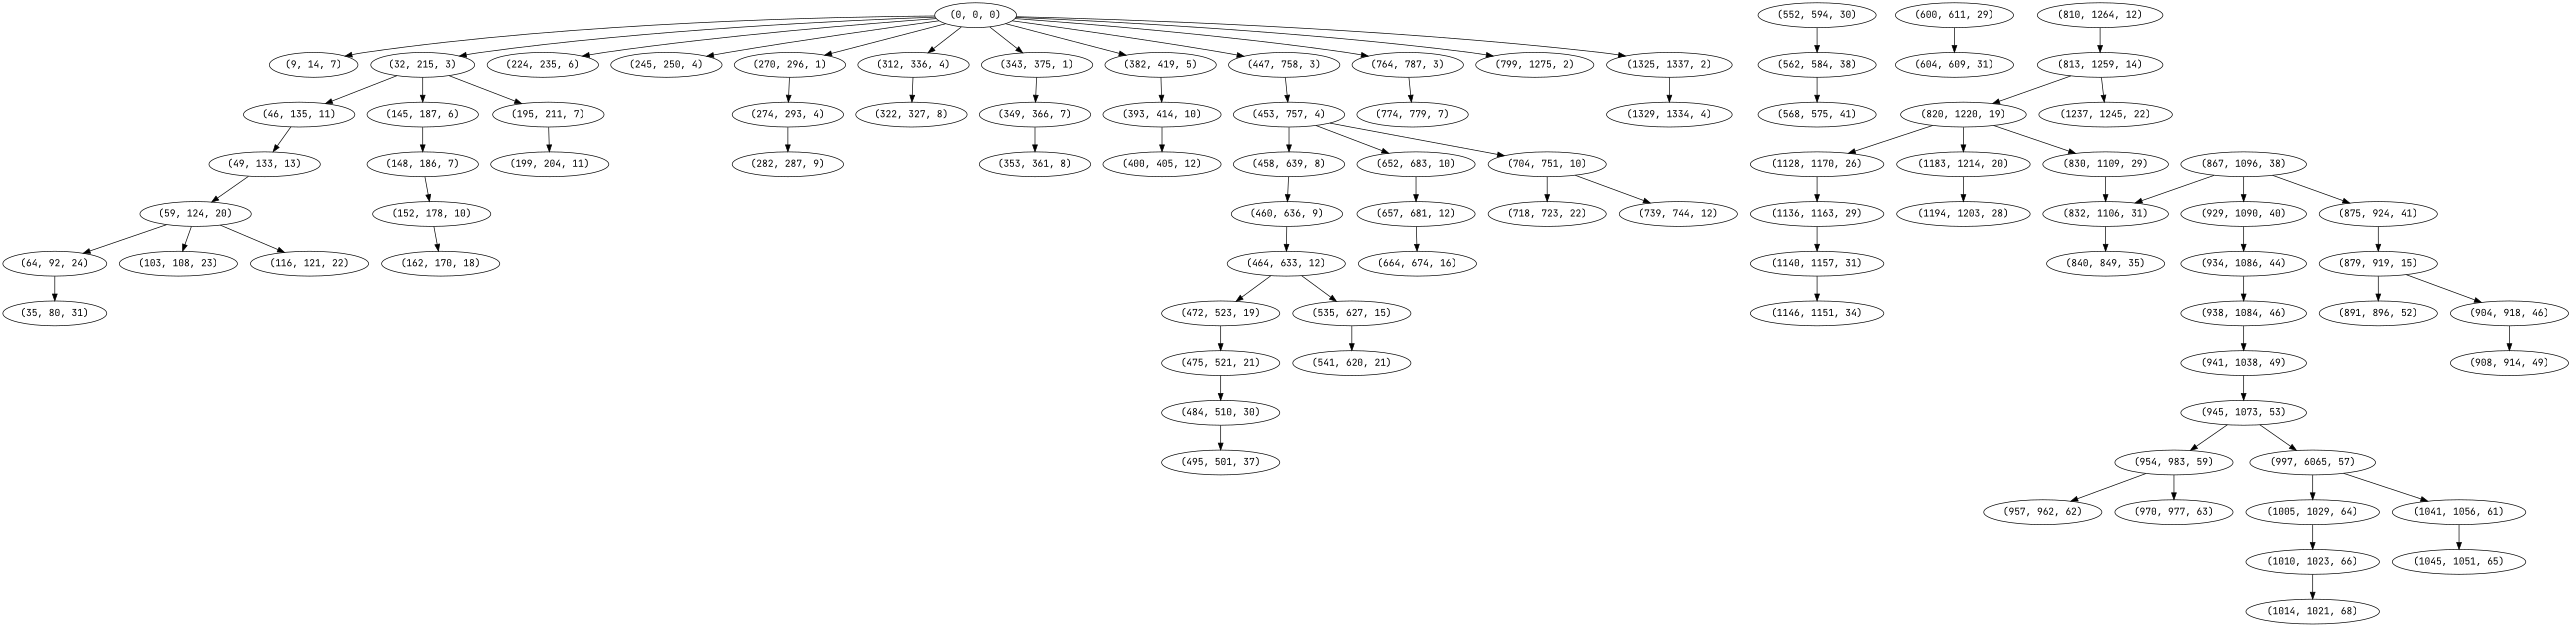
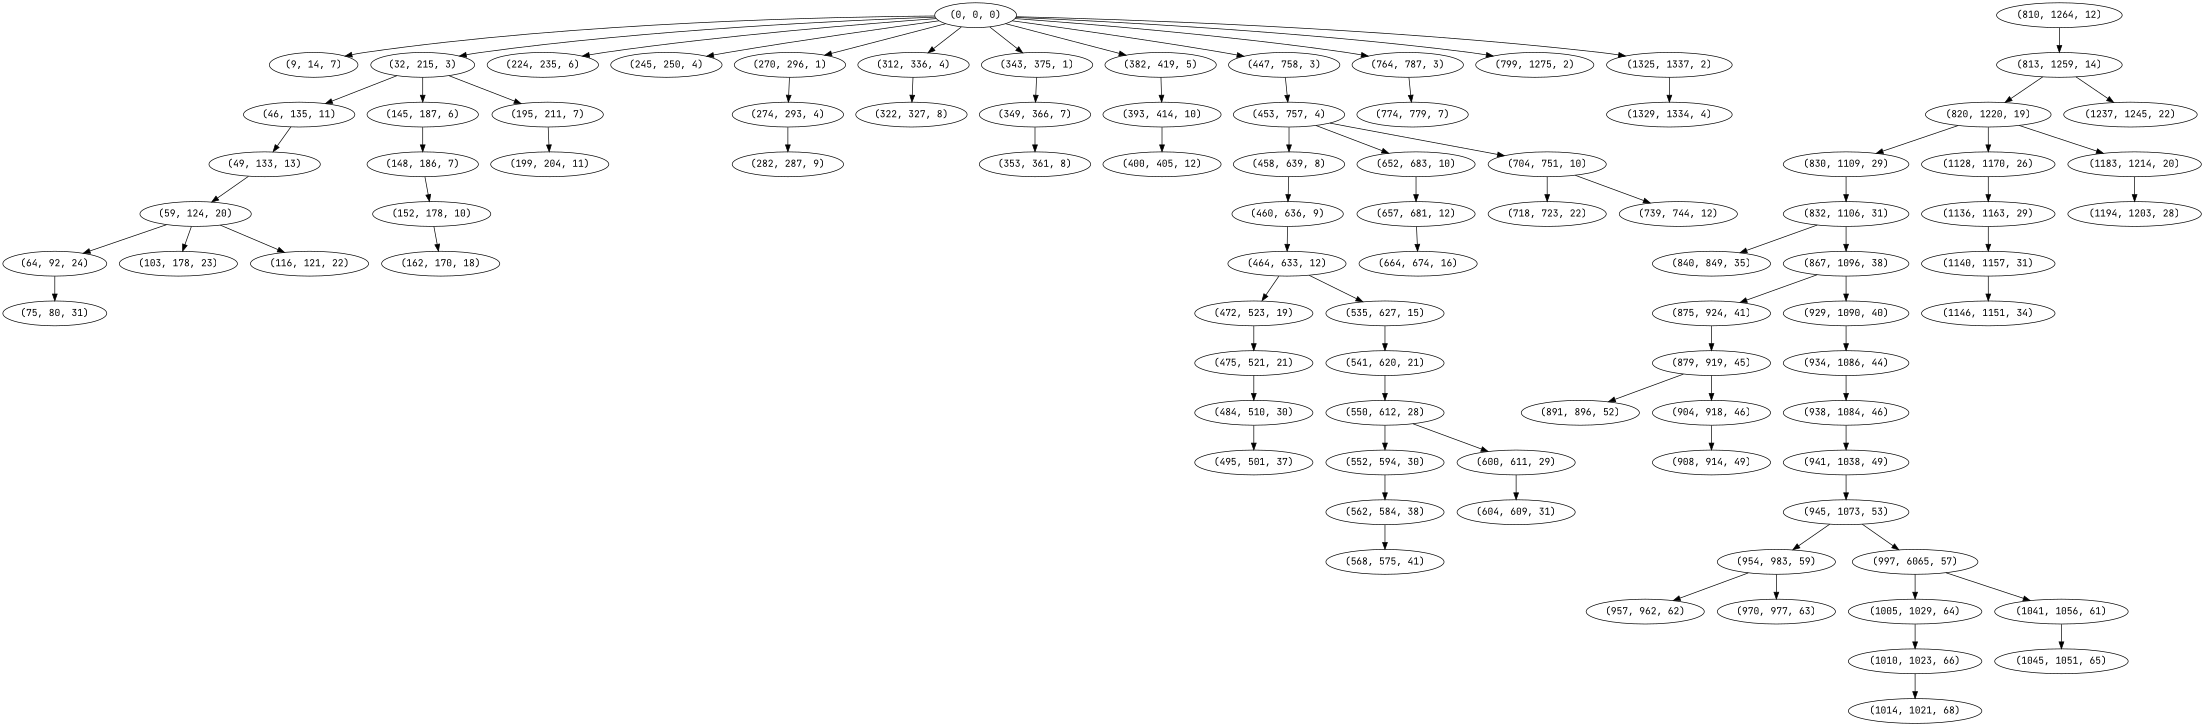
(2178, 188) -> (1846, 235)
(178, 264) -> (178, 264)
(2378, 264) -> (1711, 363)
(55, 313) -> (55, 313)
none -> (1385, 413)
